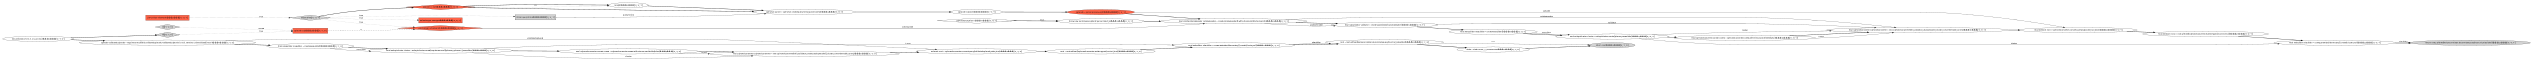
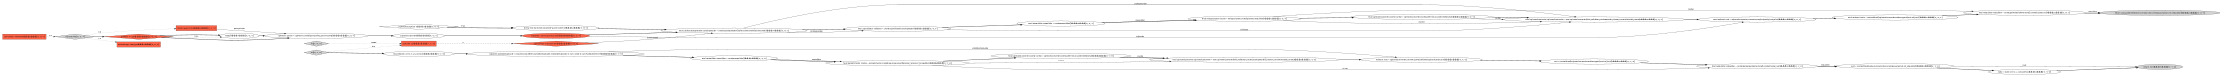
(535, 17) -> (196, 28)
(367, 24) -> none
(113, 37) -> (355, 53)
